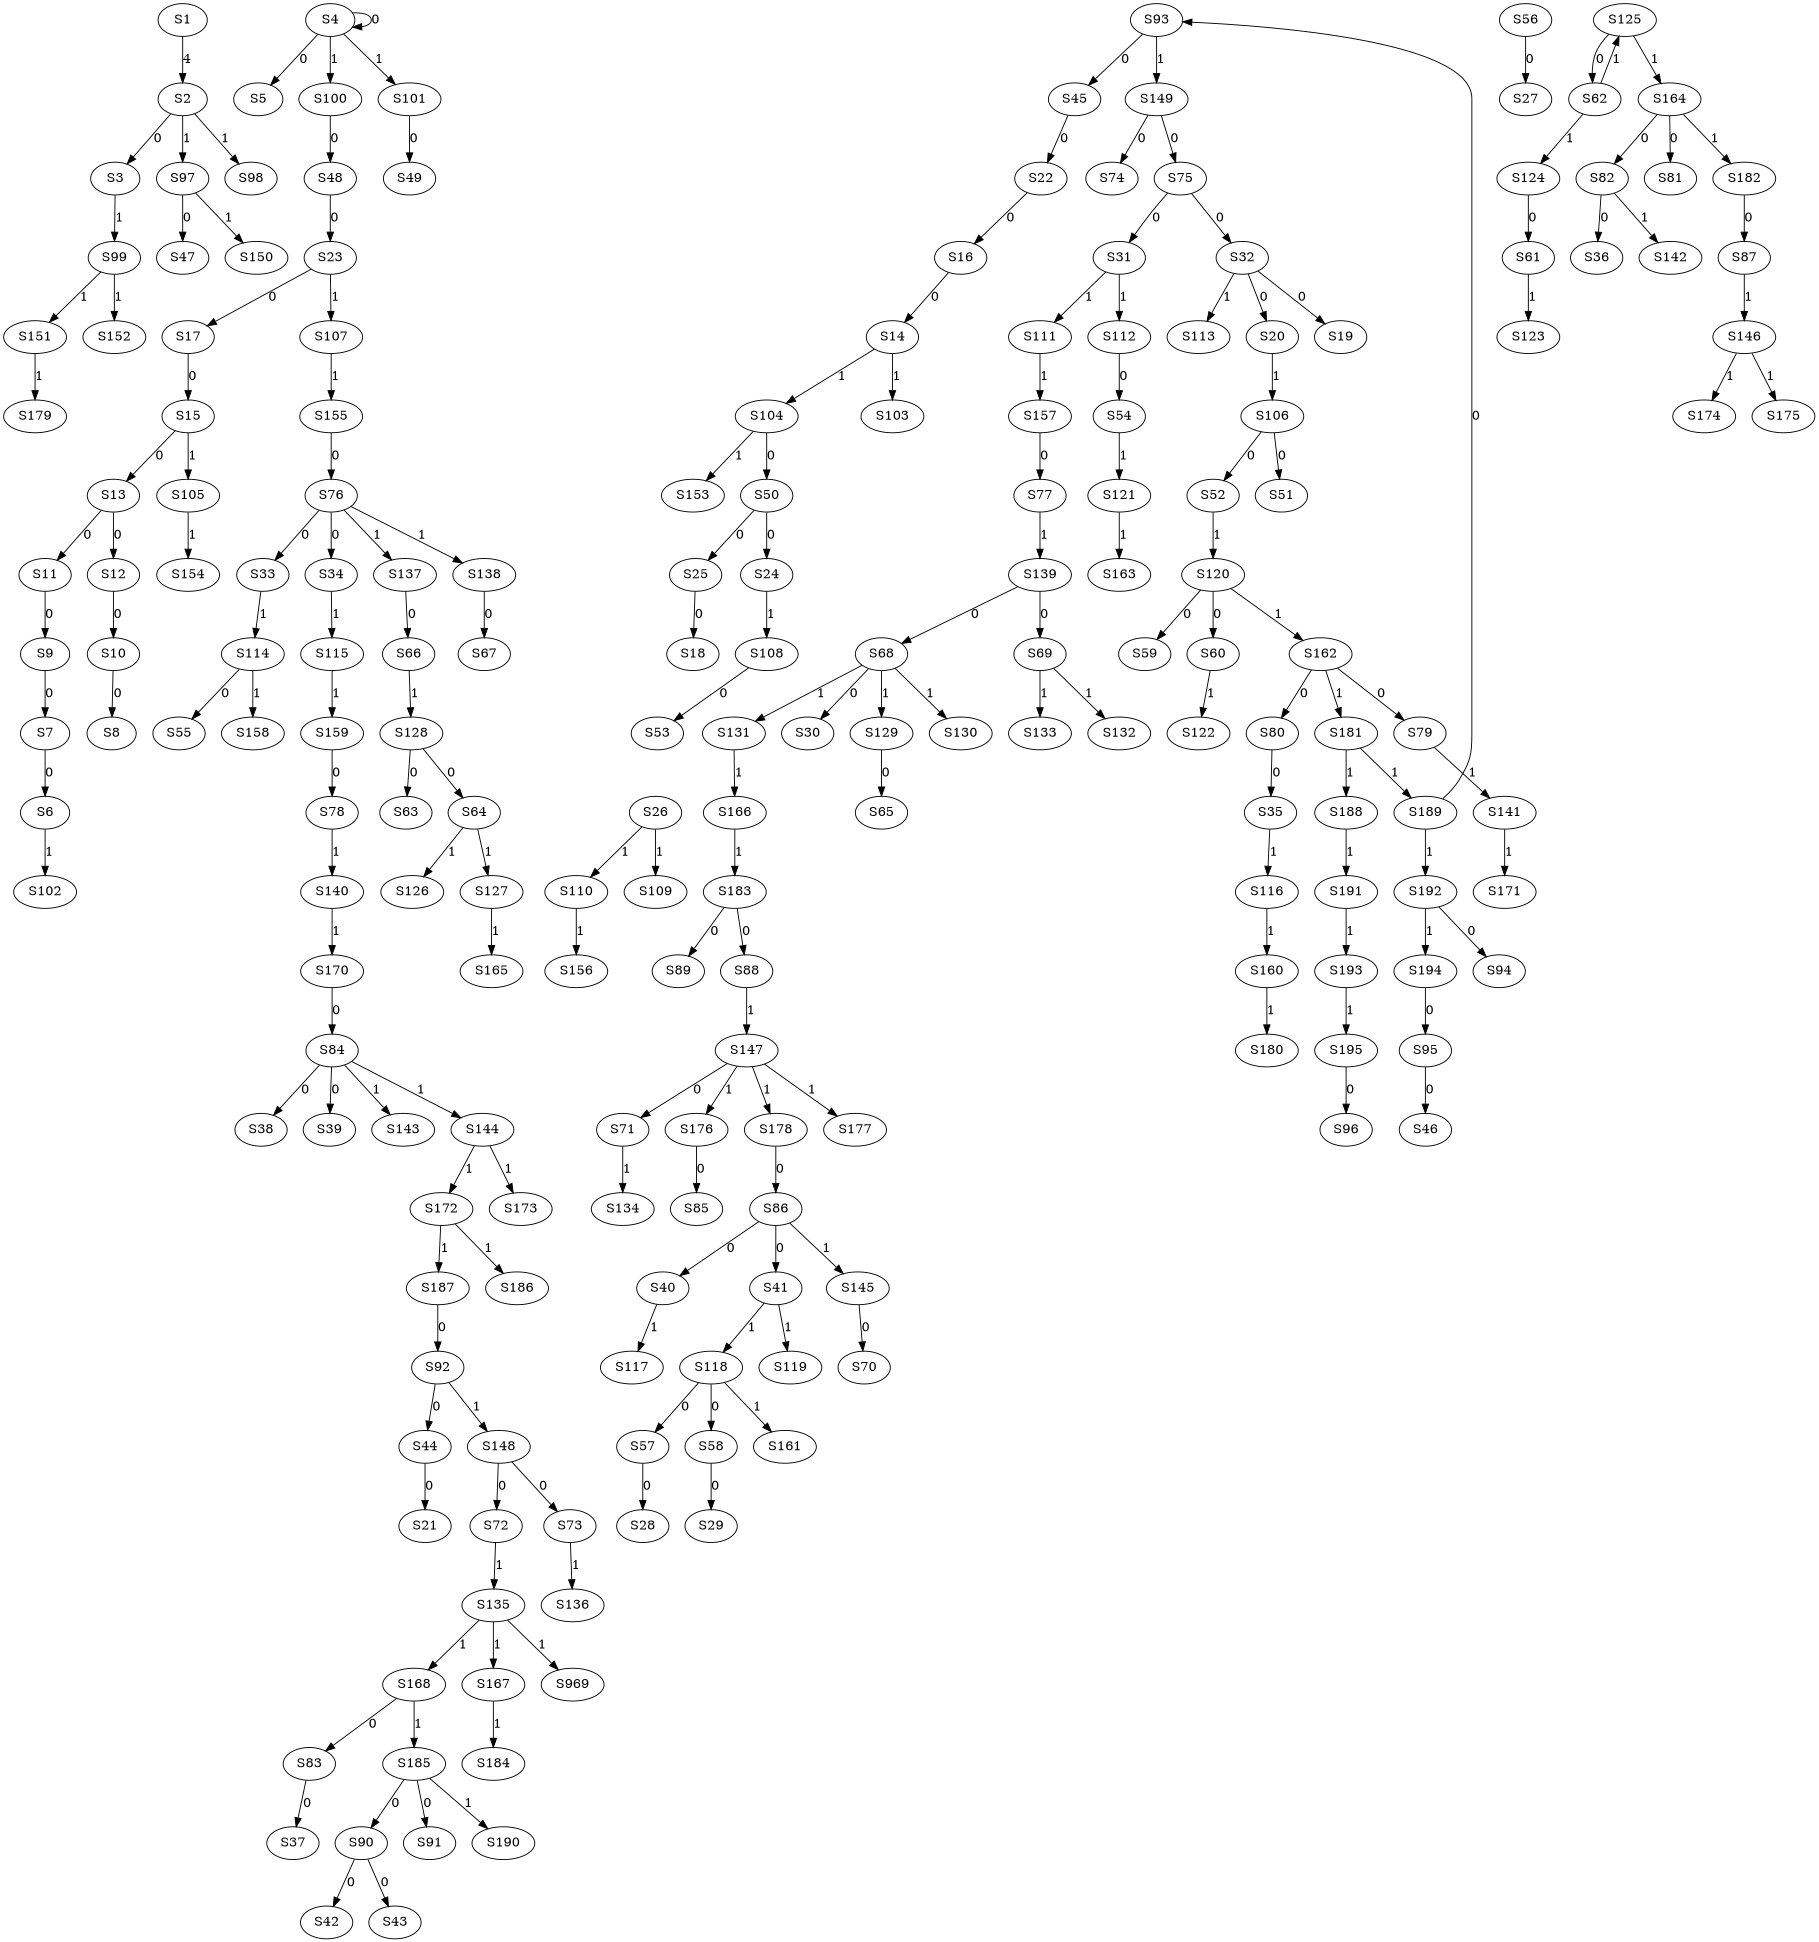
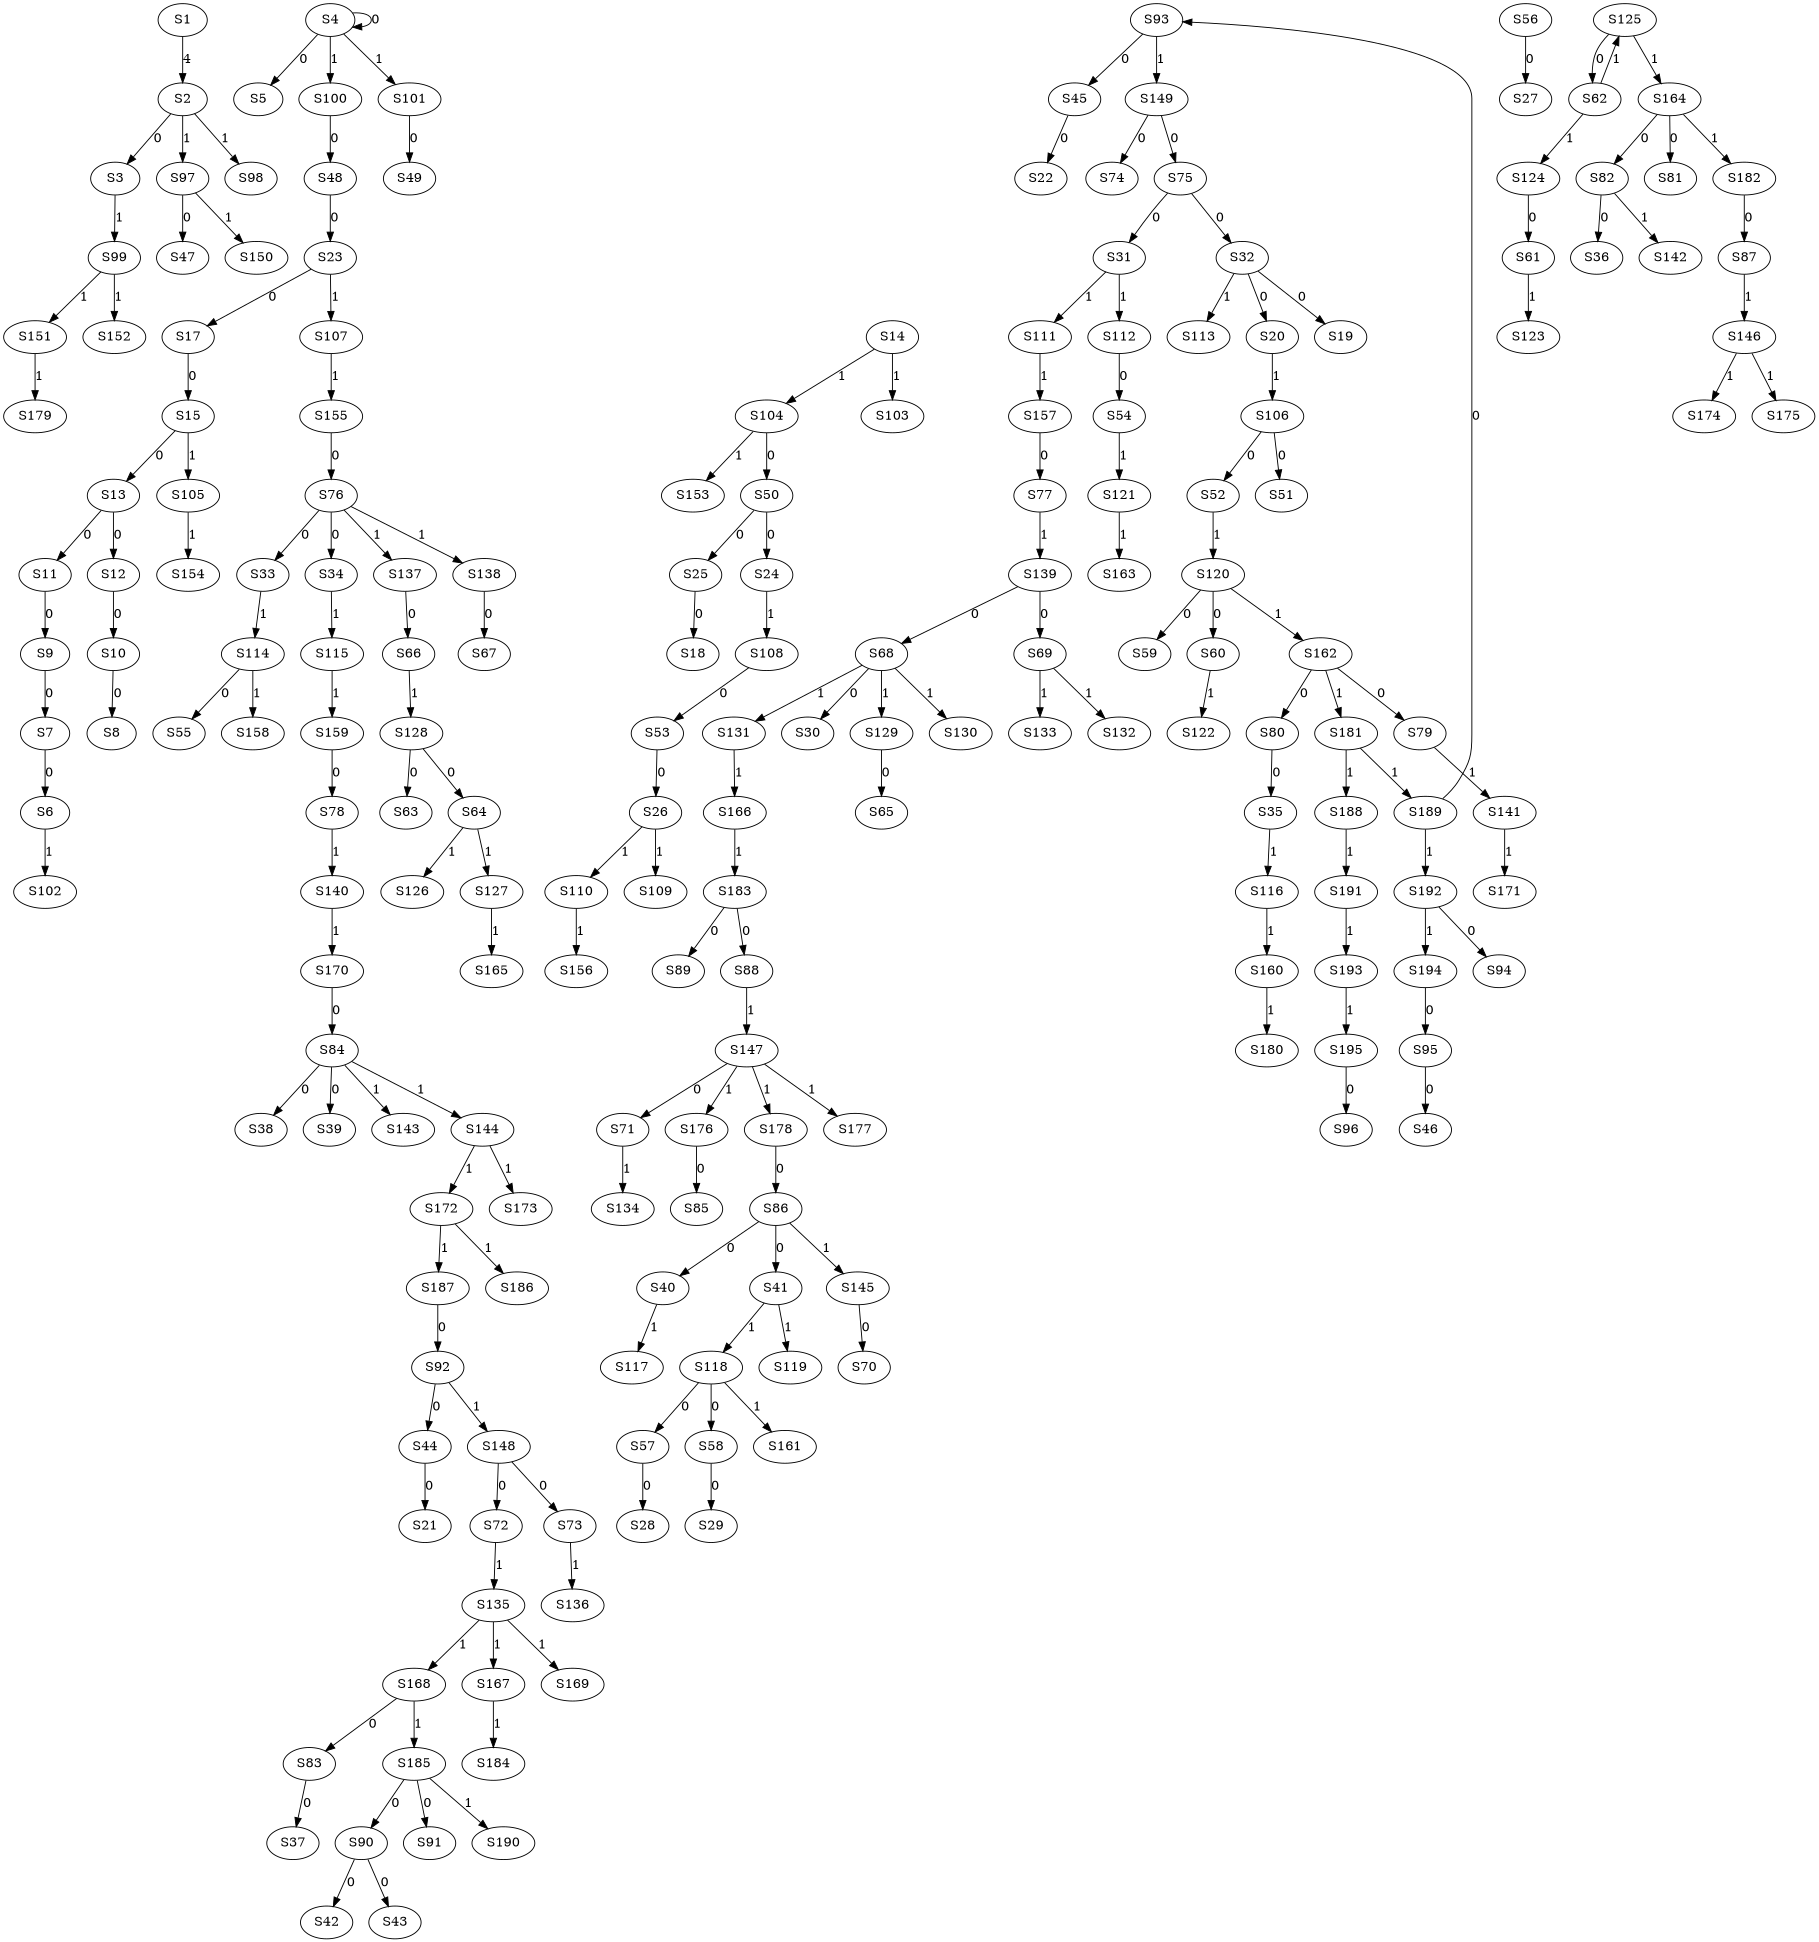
(961, 258) -> none
none -> (657, 769)
(573, 1685) -> (573, 1685)
